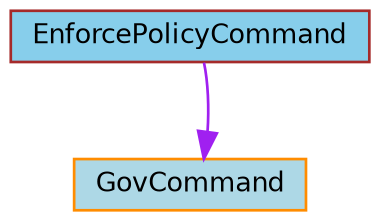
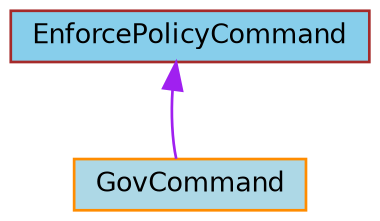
(208, 97) -> (172, 124)
